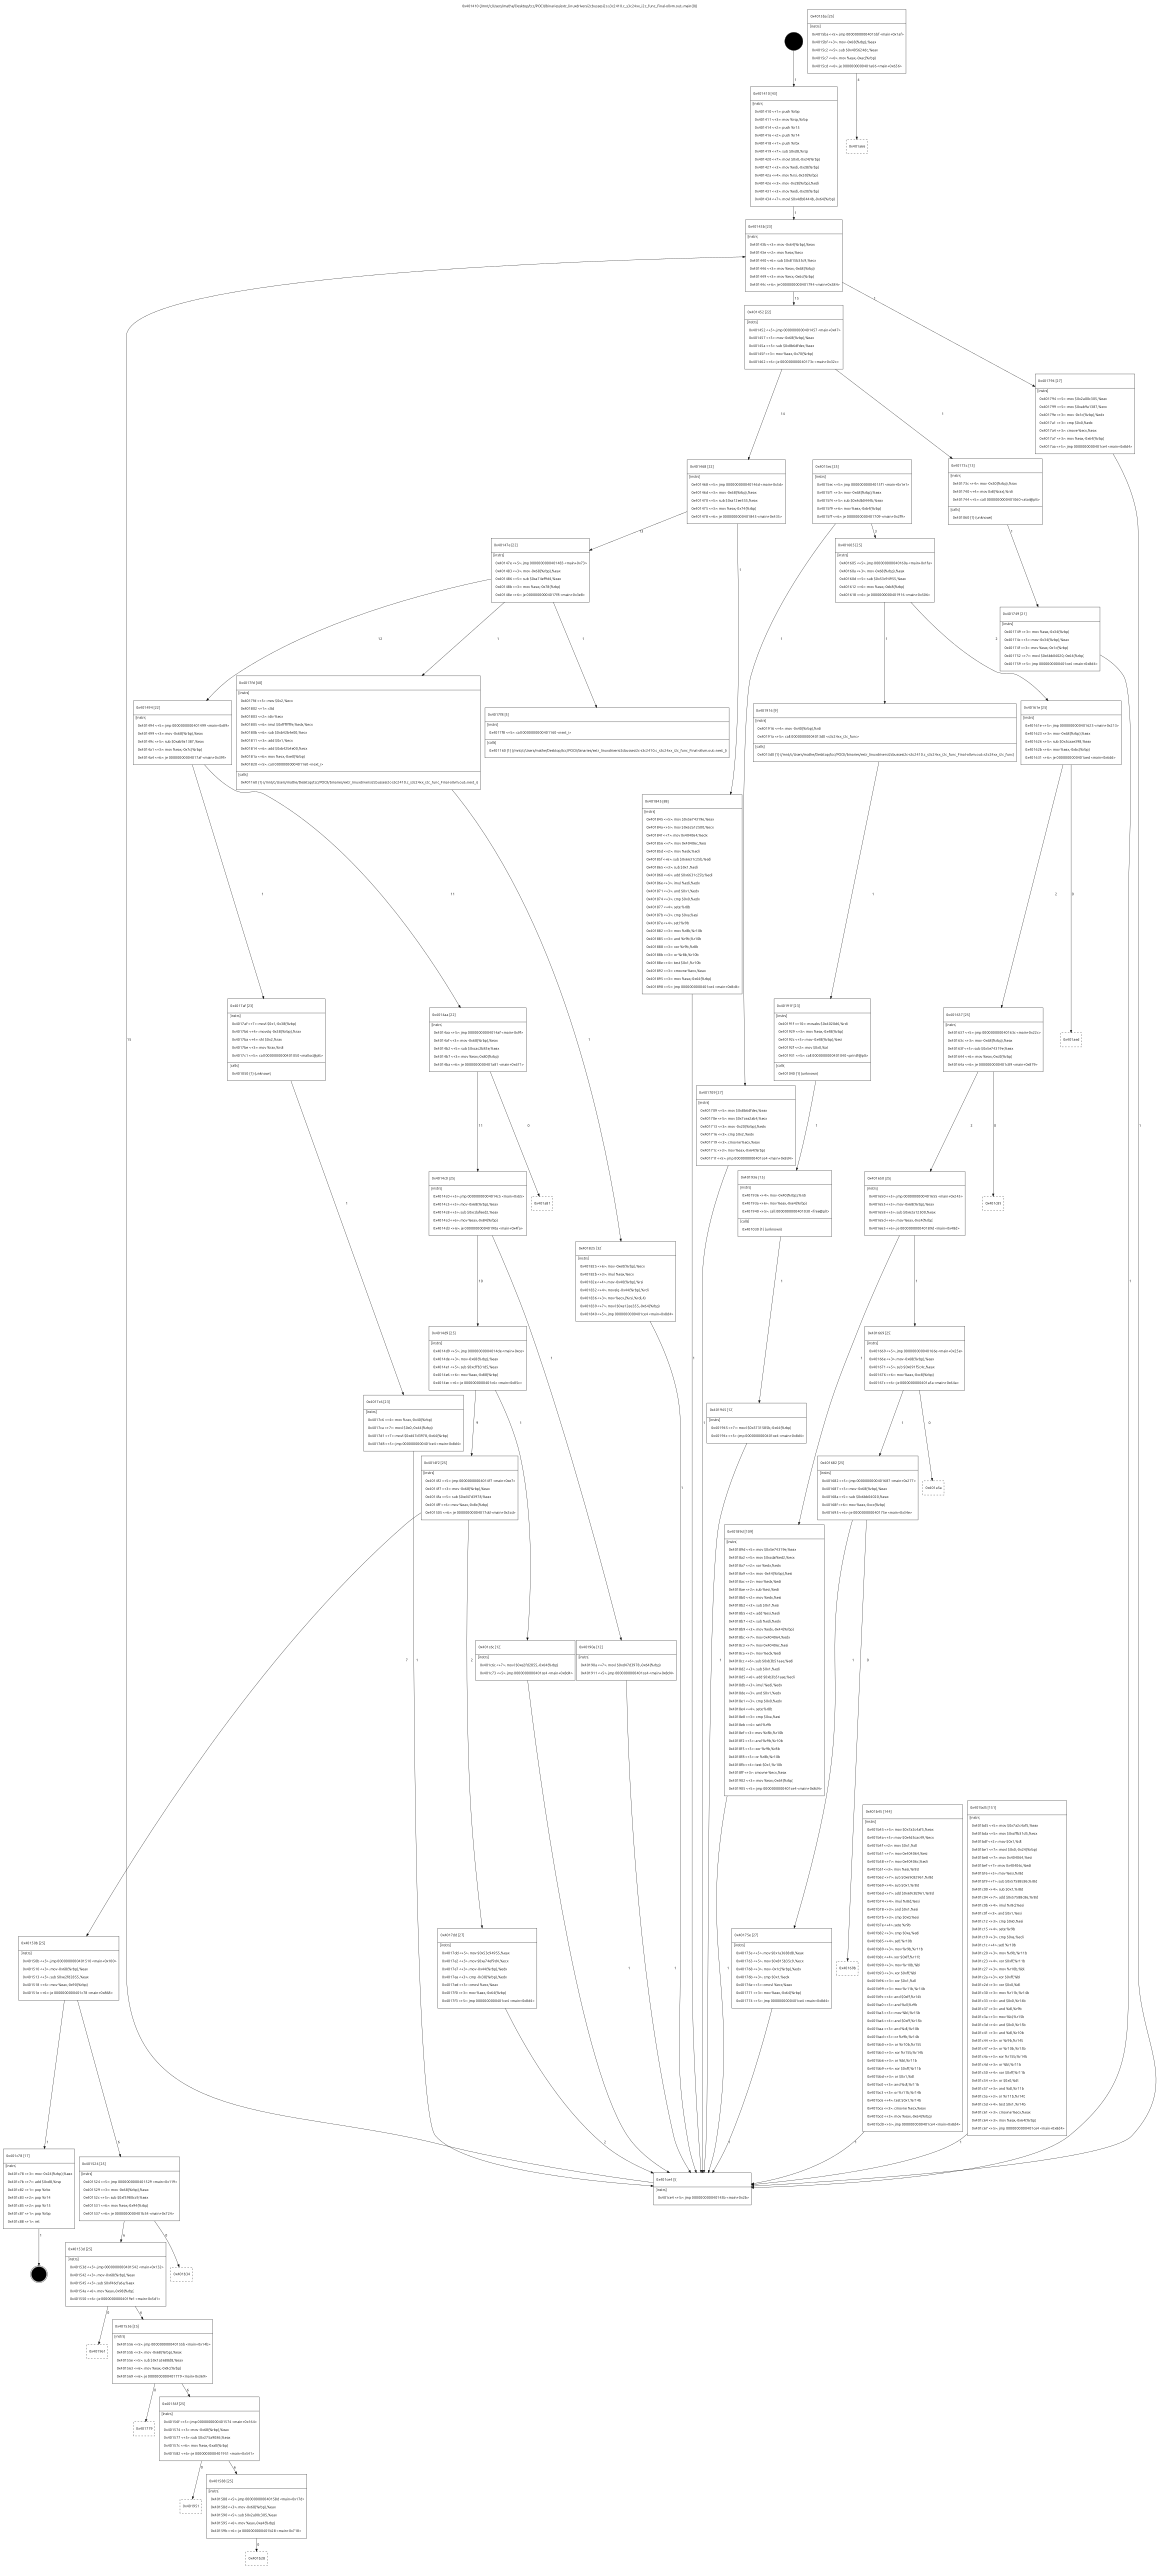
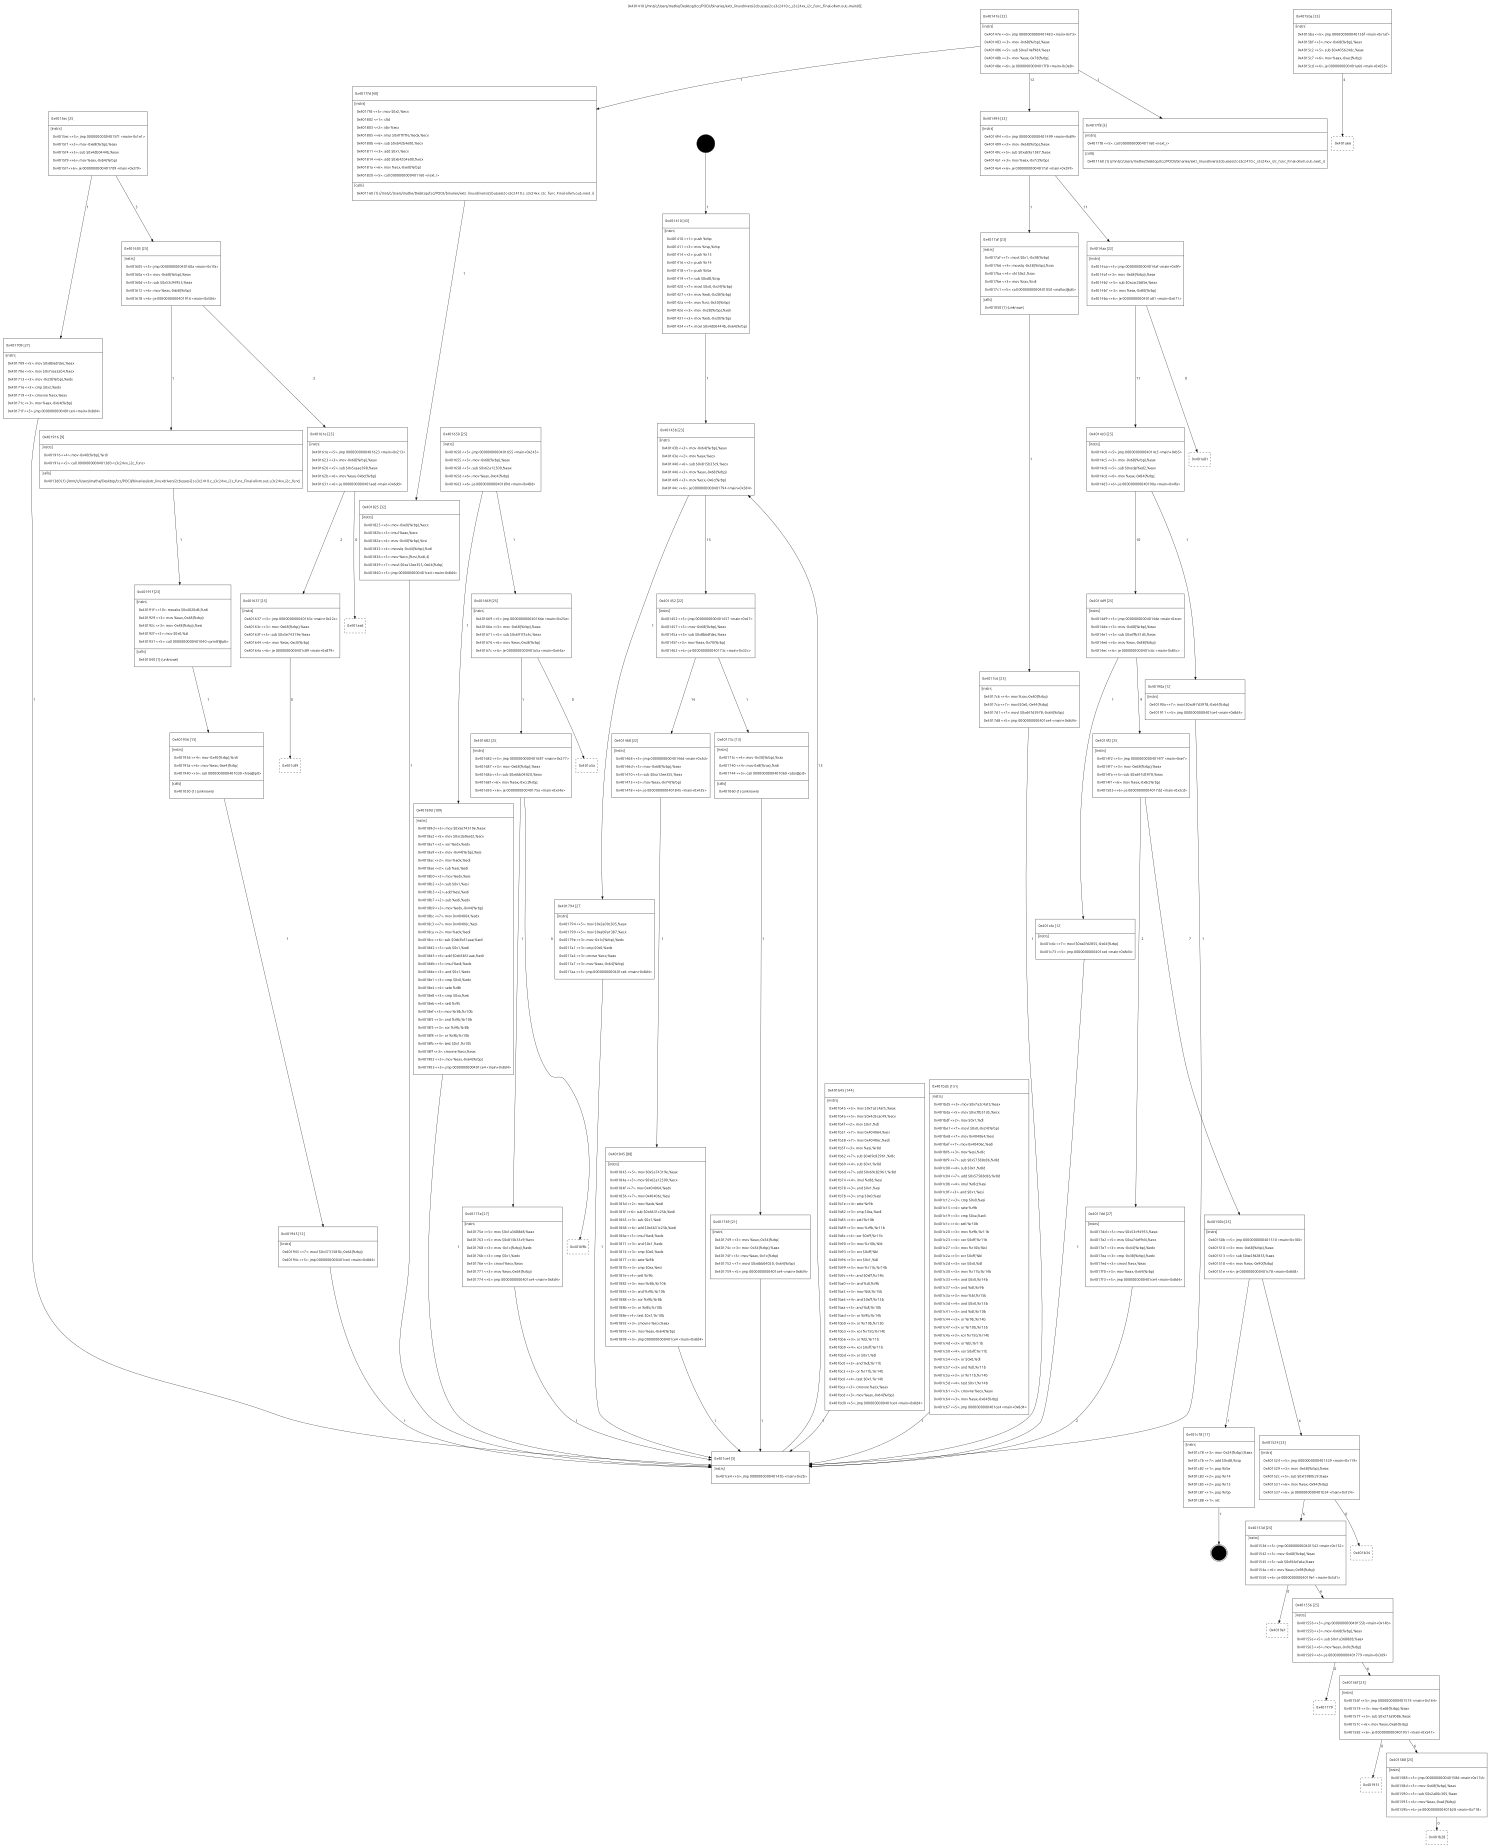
(639, 531) -> none
(955, 1121) -> none
